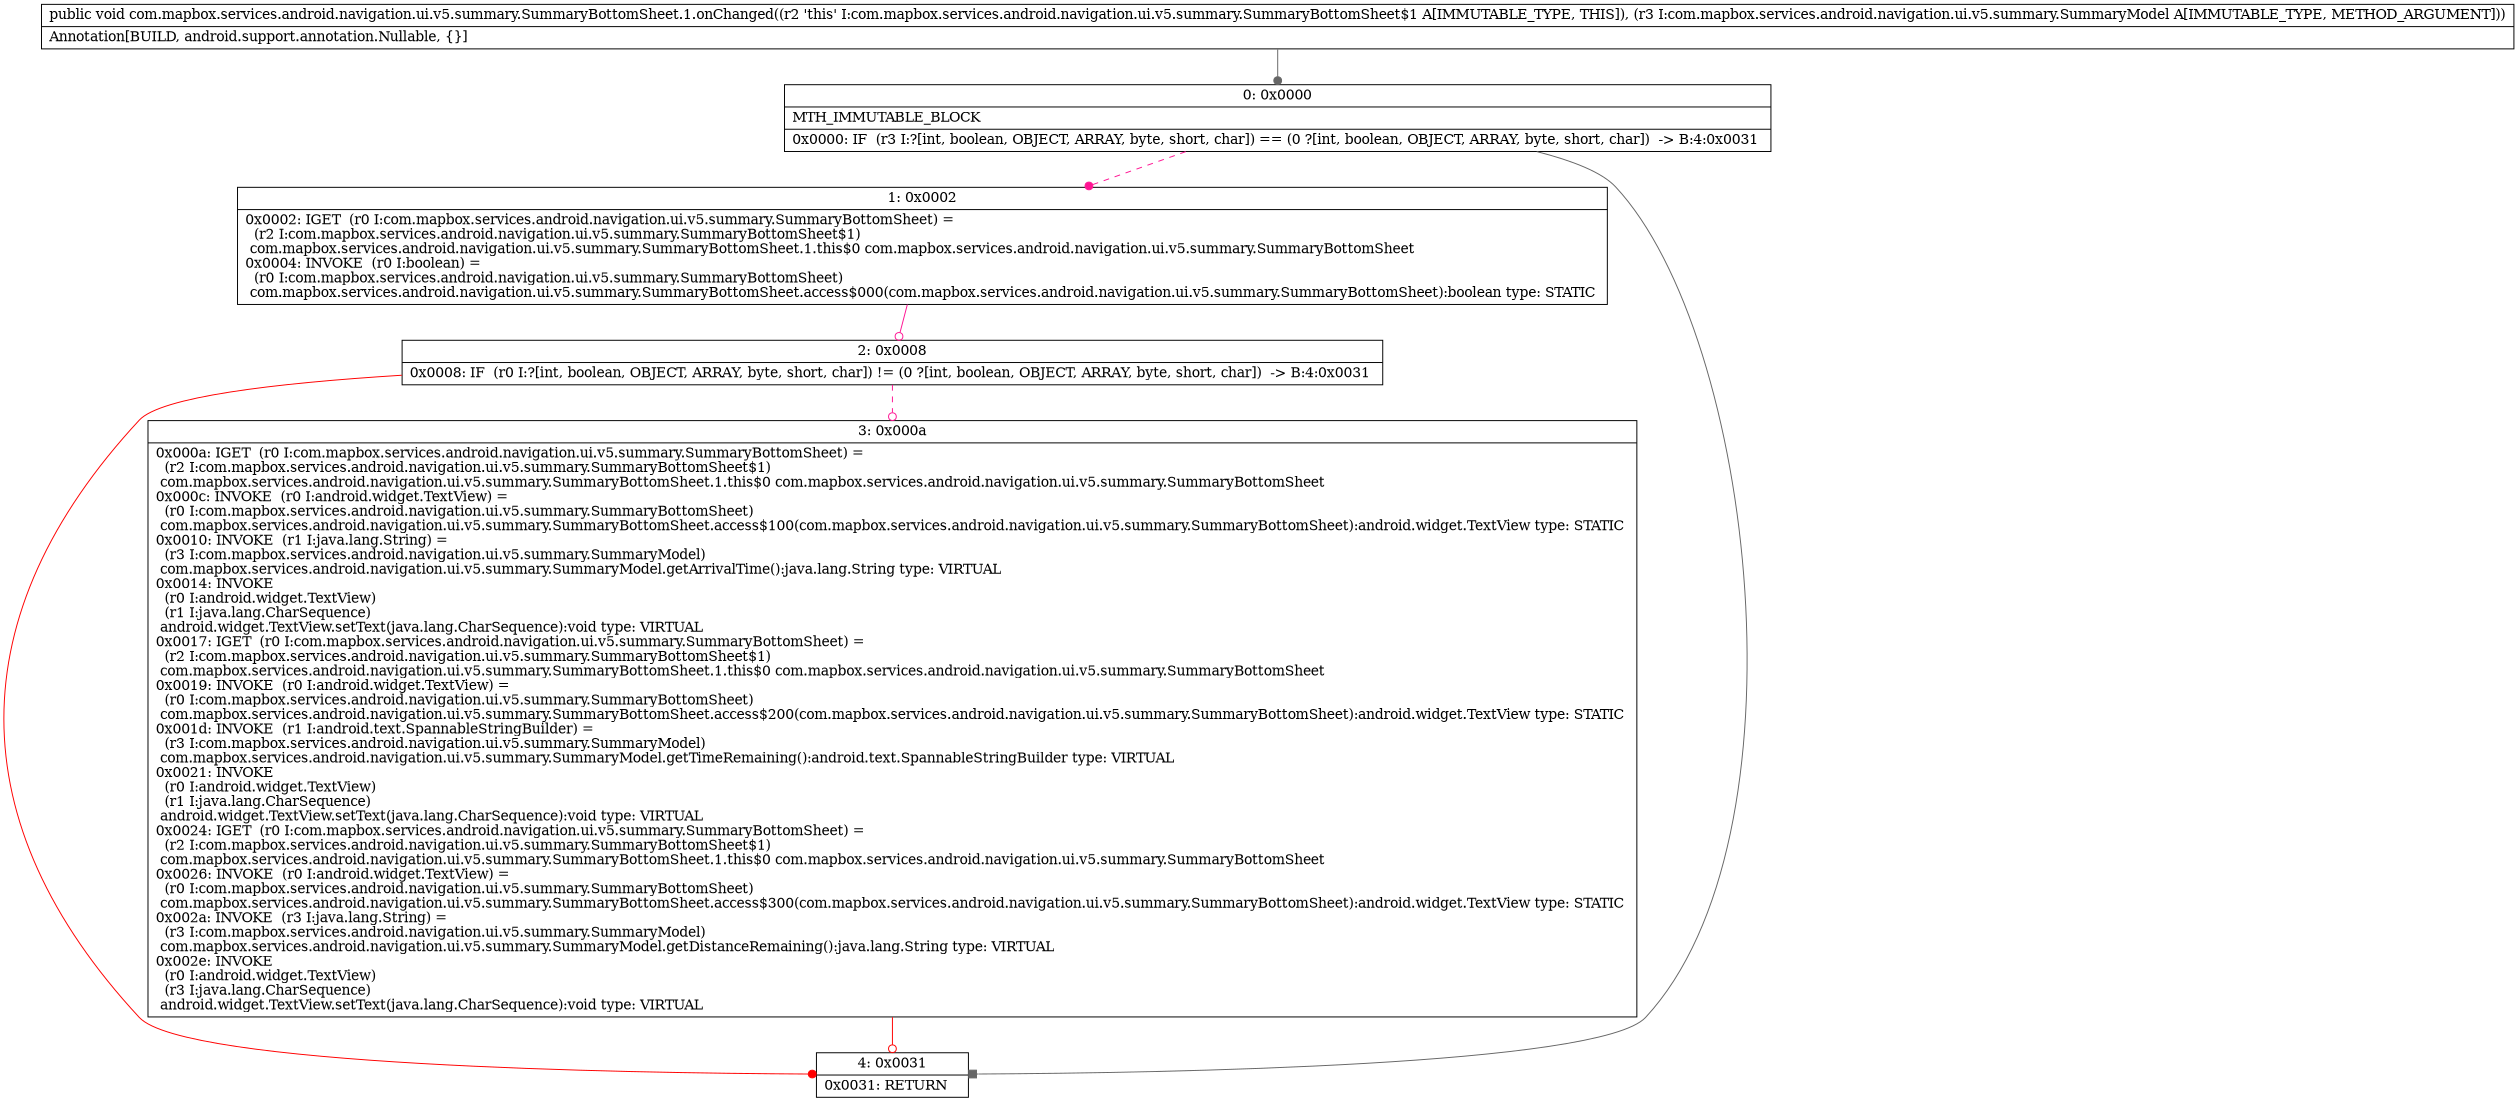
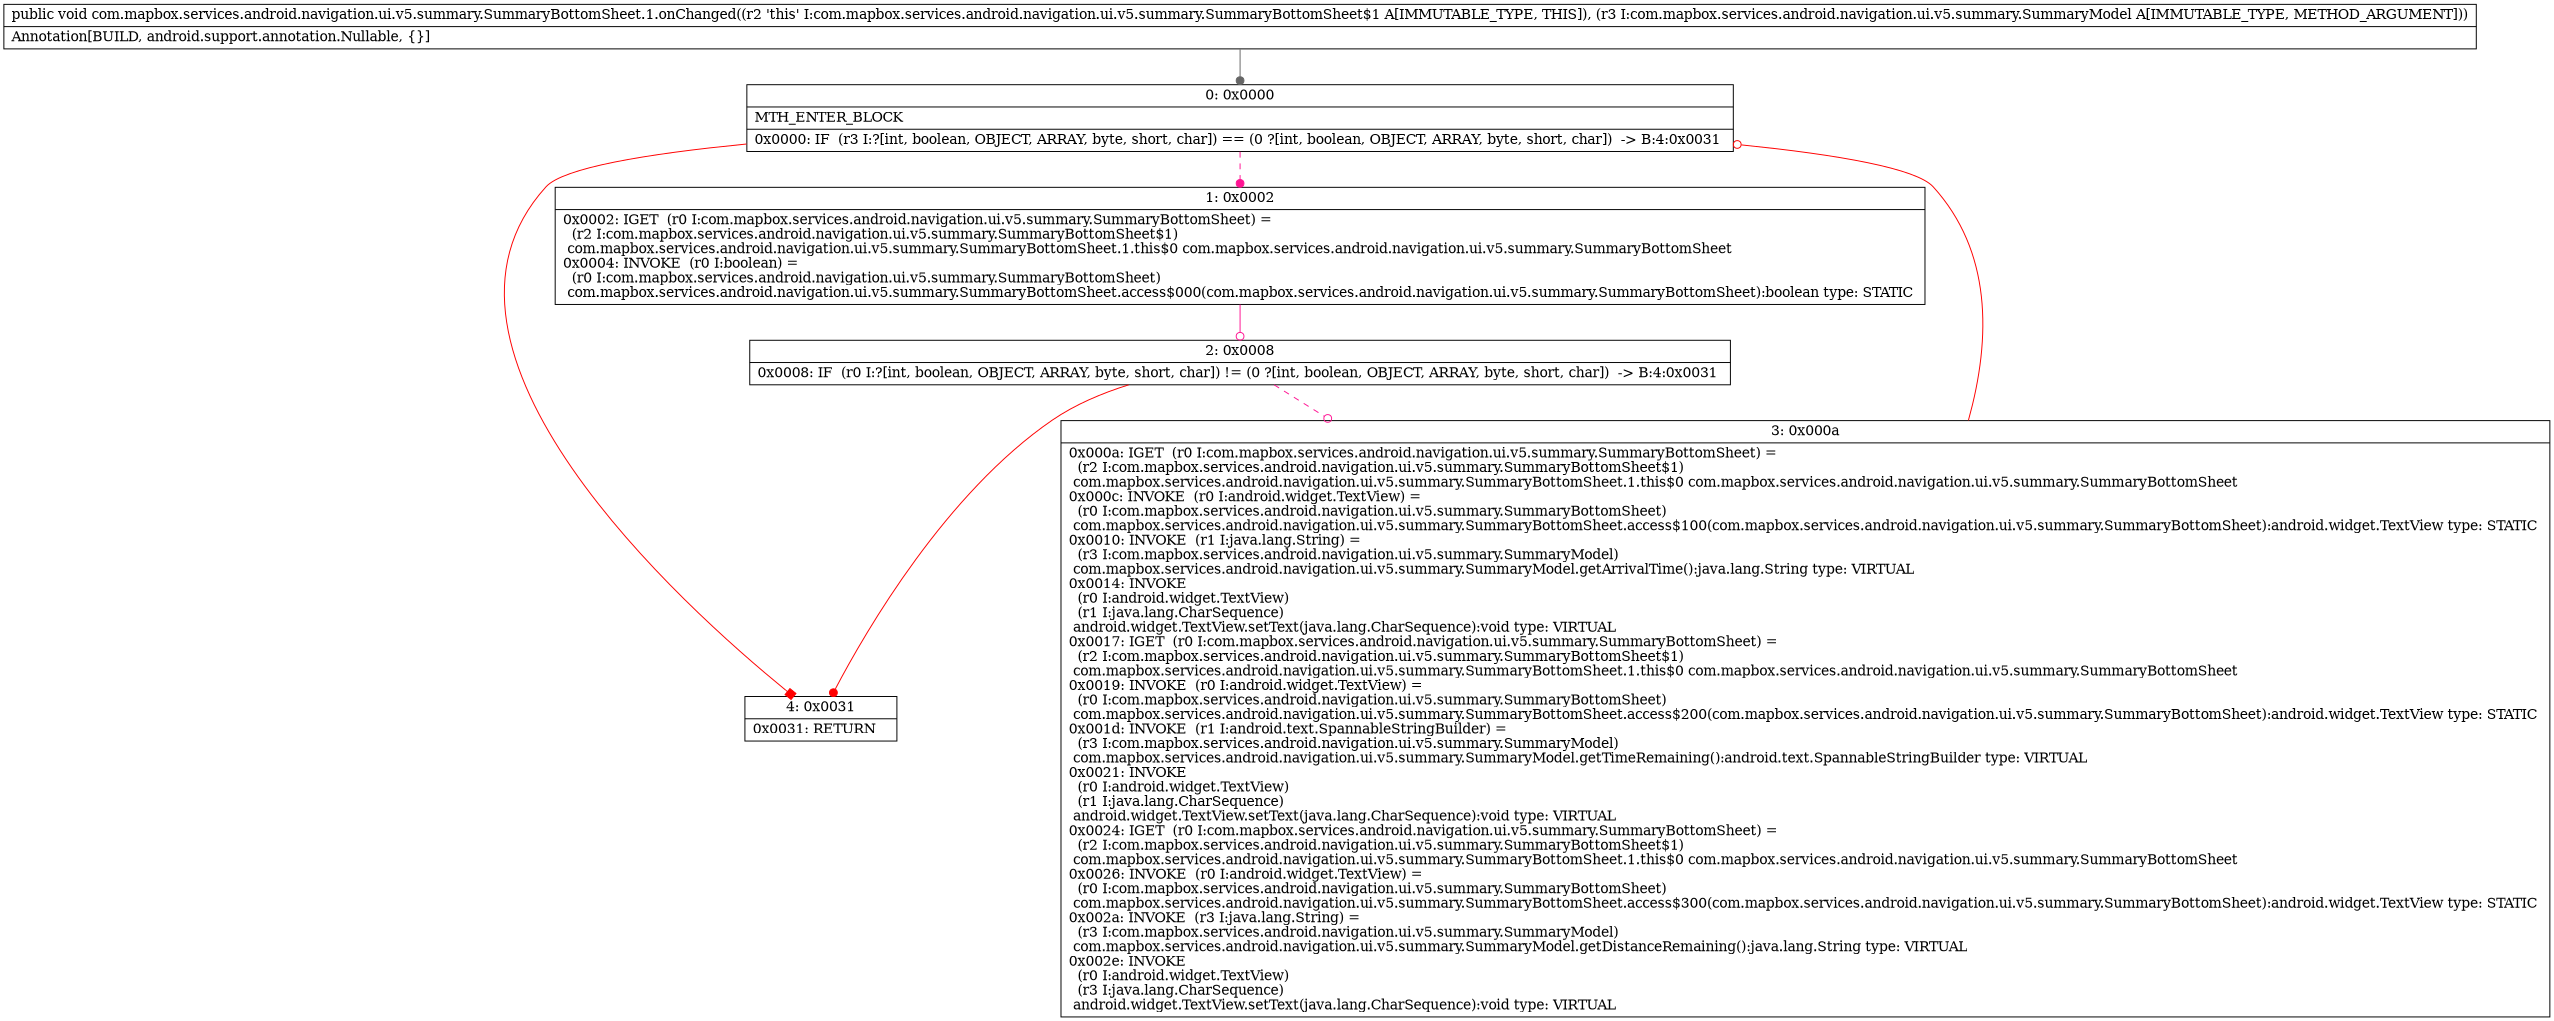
(887, 118) -> (829, 118)
(1713, 889) -> (524, 379)
(892, 1031) -> (1948, 206)
